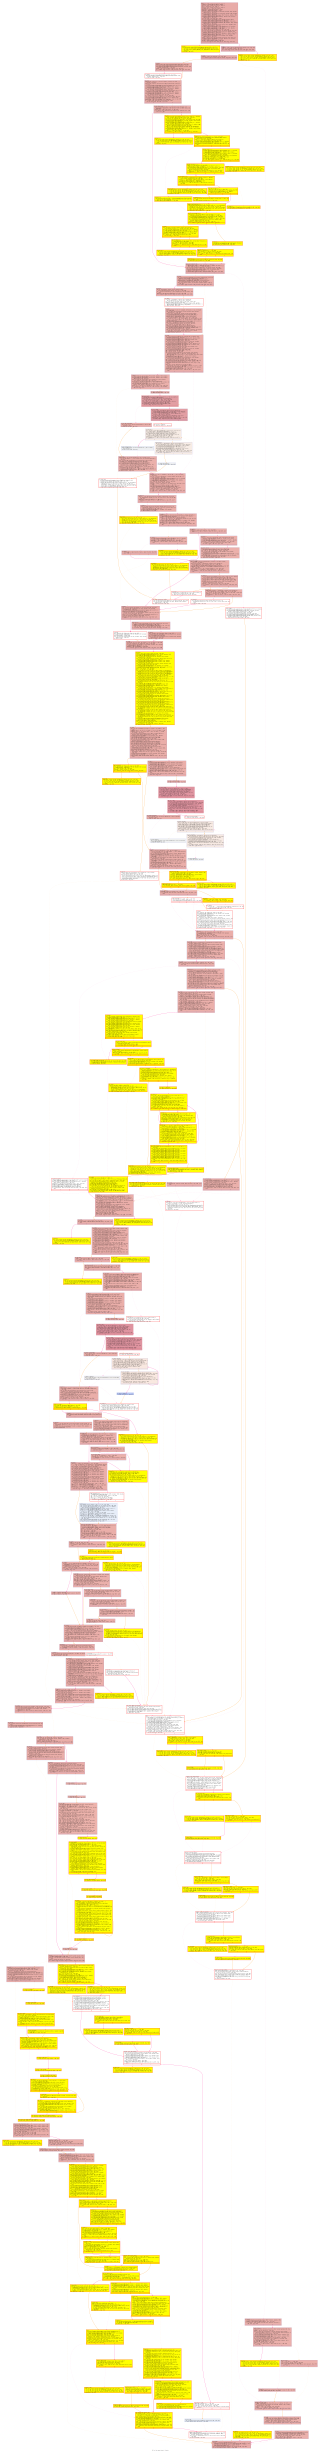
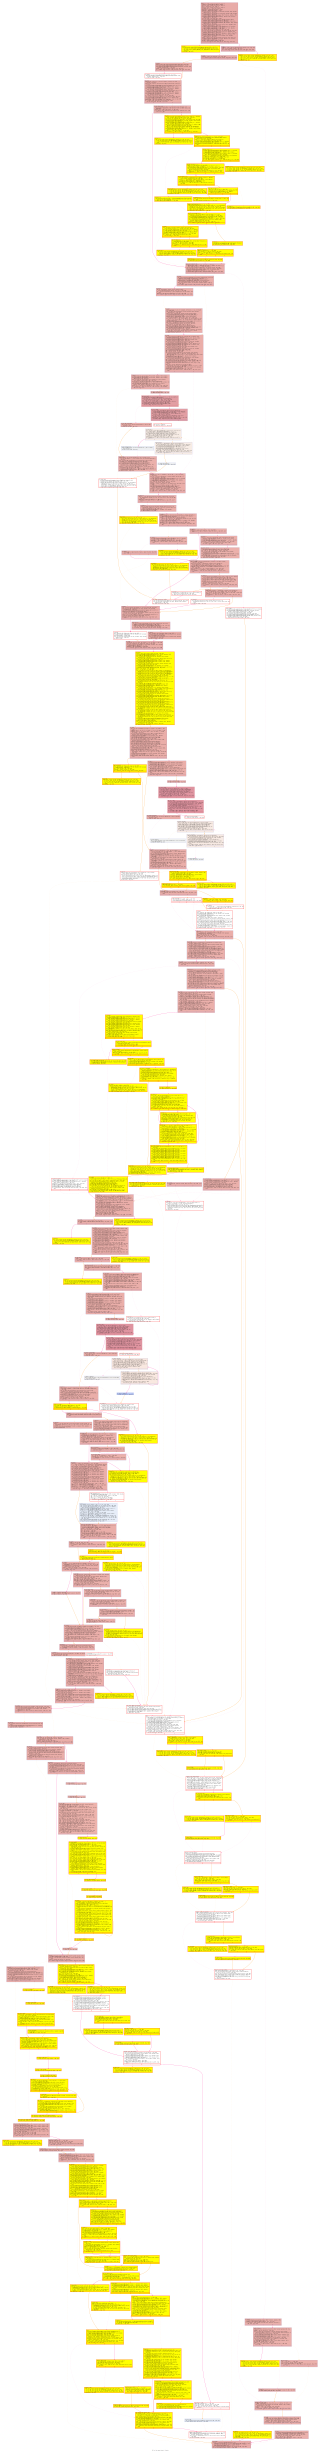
(184, 302) -> none
